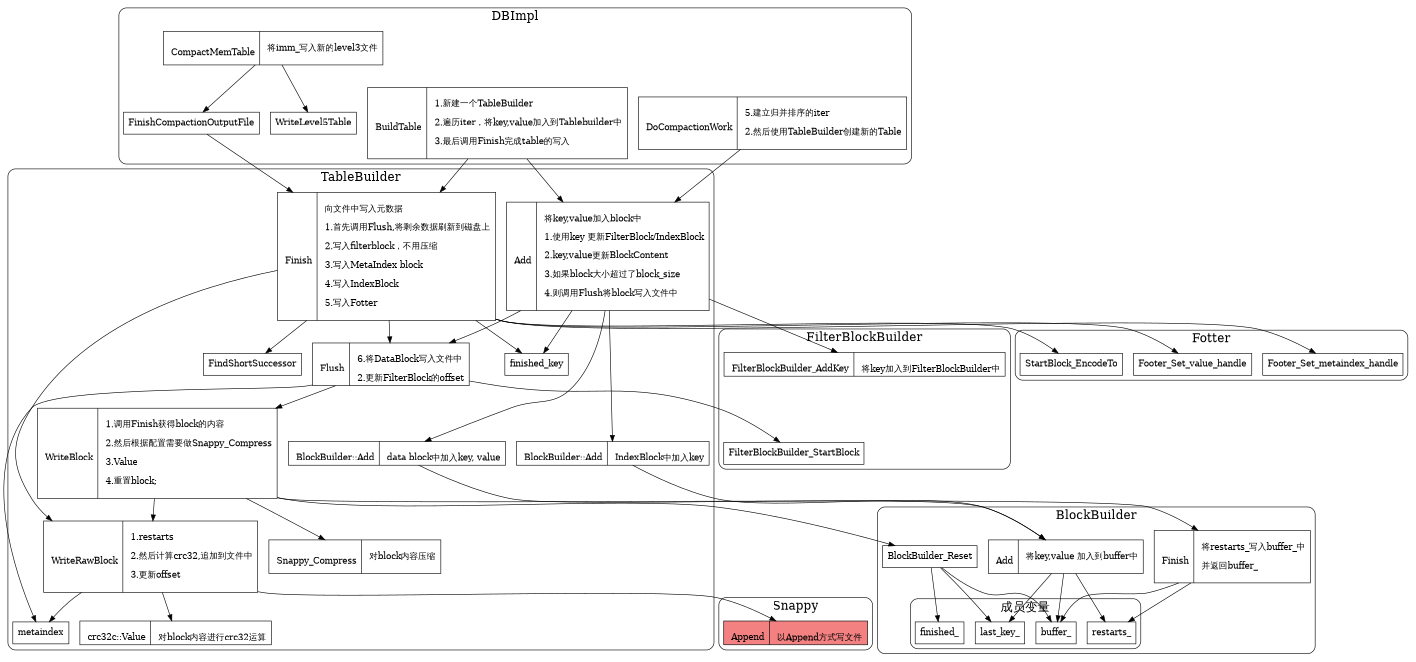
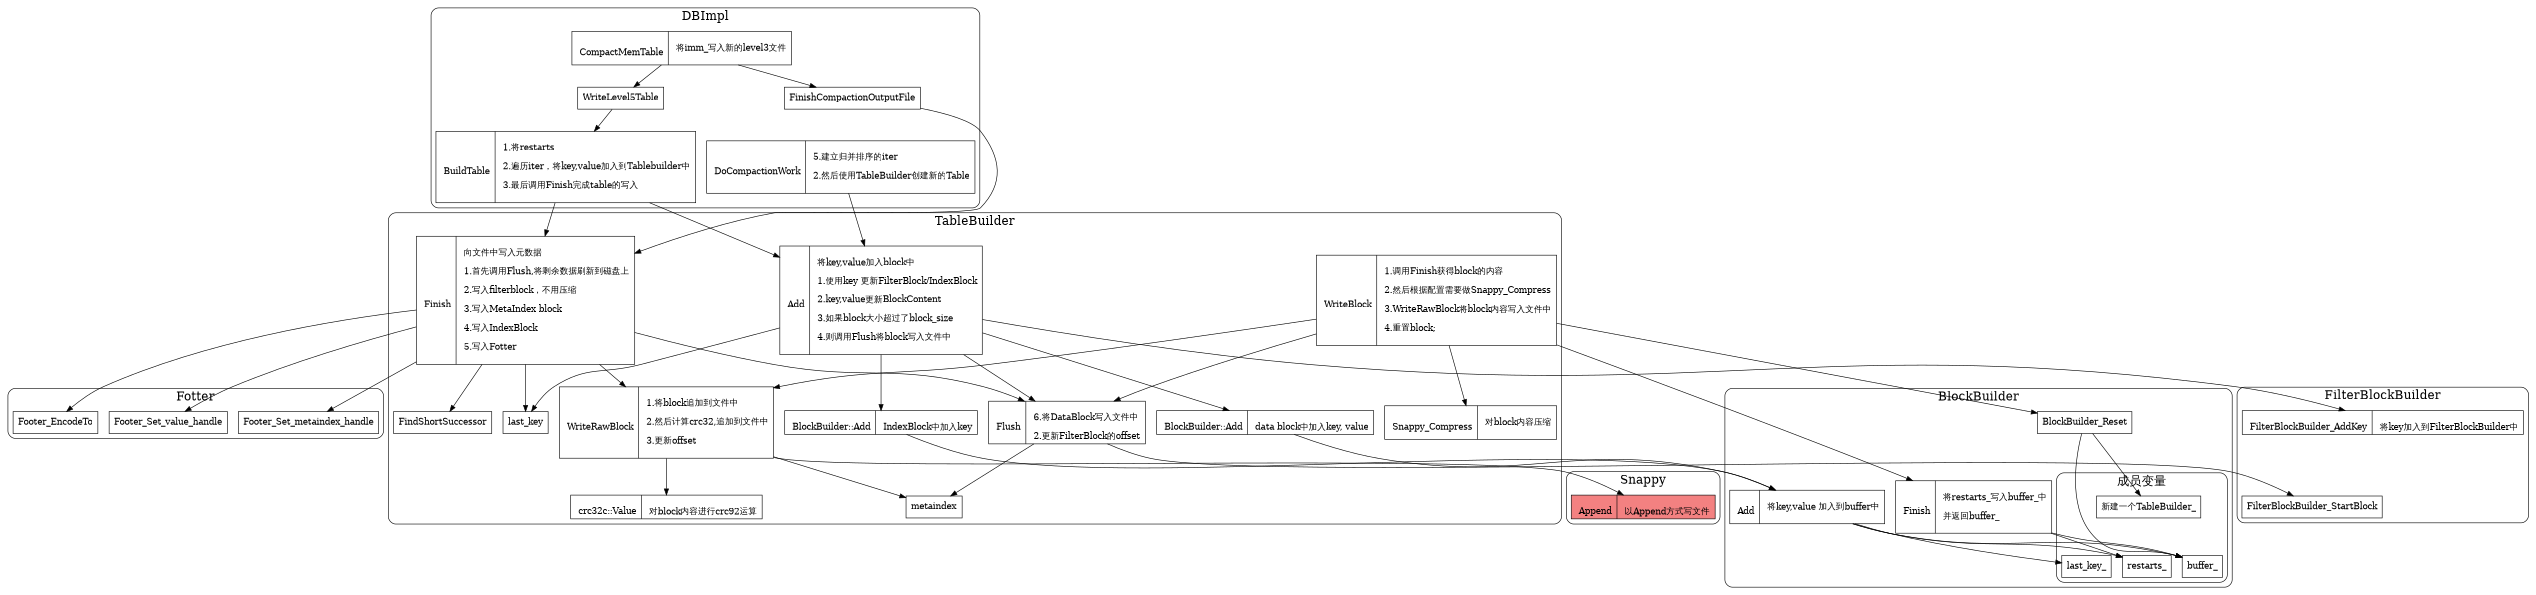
(482, 104) -> (527, 148)
none -> (605, 118)
(537, 364) -> (526, 423)
(1071, 364) -> (55, 423)
(309, 396) -> (1217, 364)
(120, 462) -> (1467, 309)
(151, 537) -> (691, 403)
(964, 592) -> none
(940, 633) -> (2149, 507)
(211, 637) -> (702, 512)
